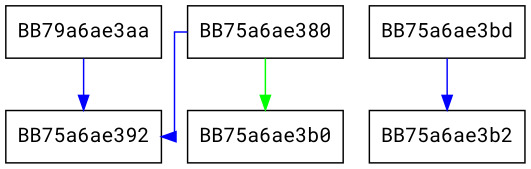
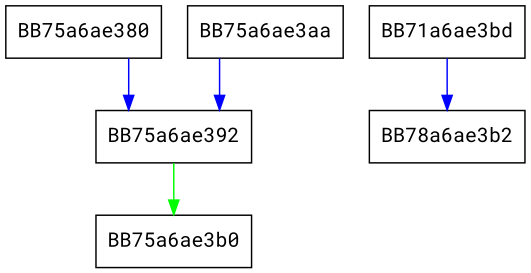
(84, 32) -> (265, 32)
(447, 32) -> (447, 32)
(265, 77) -> (174, 182)
(447, 137) -> (447, 137)
